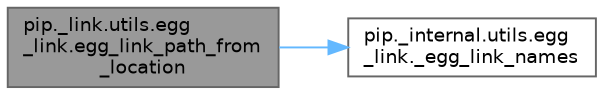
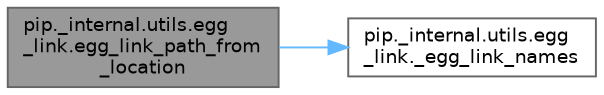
(143, 47) -> (143, 47)
